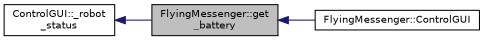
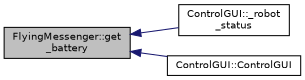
(139, 20) -> (160, 30)
(397, 20) -> (234, 66)
